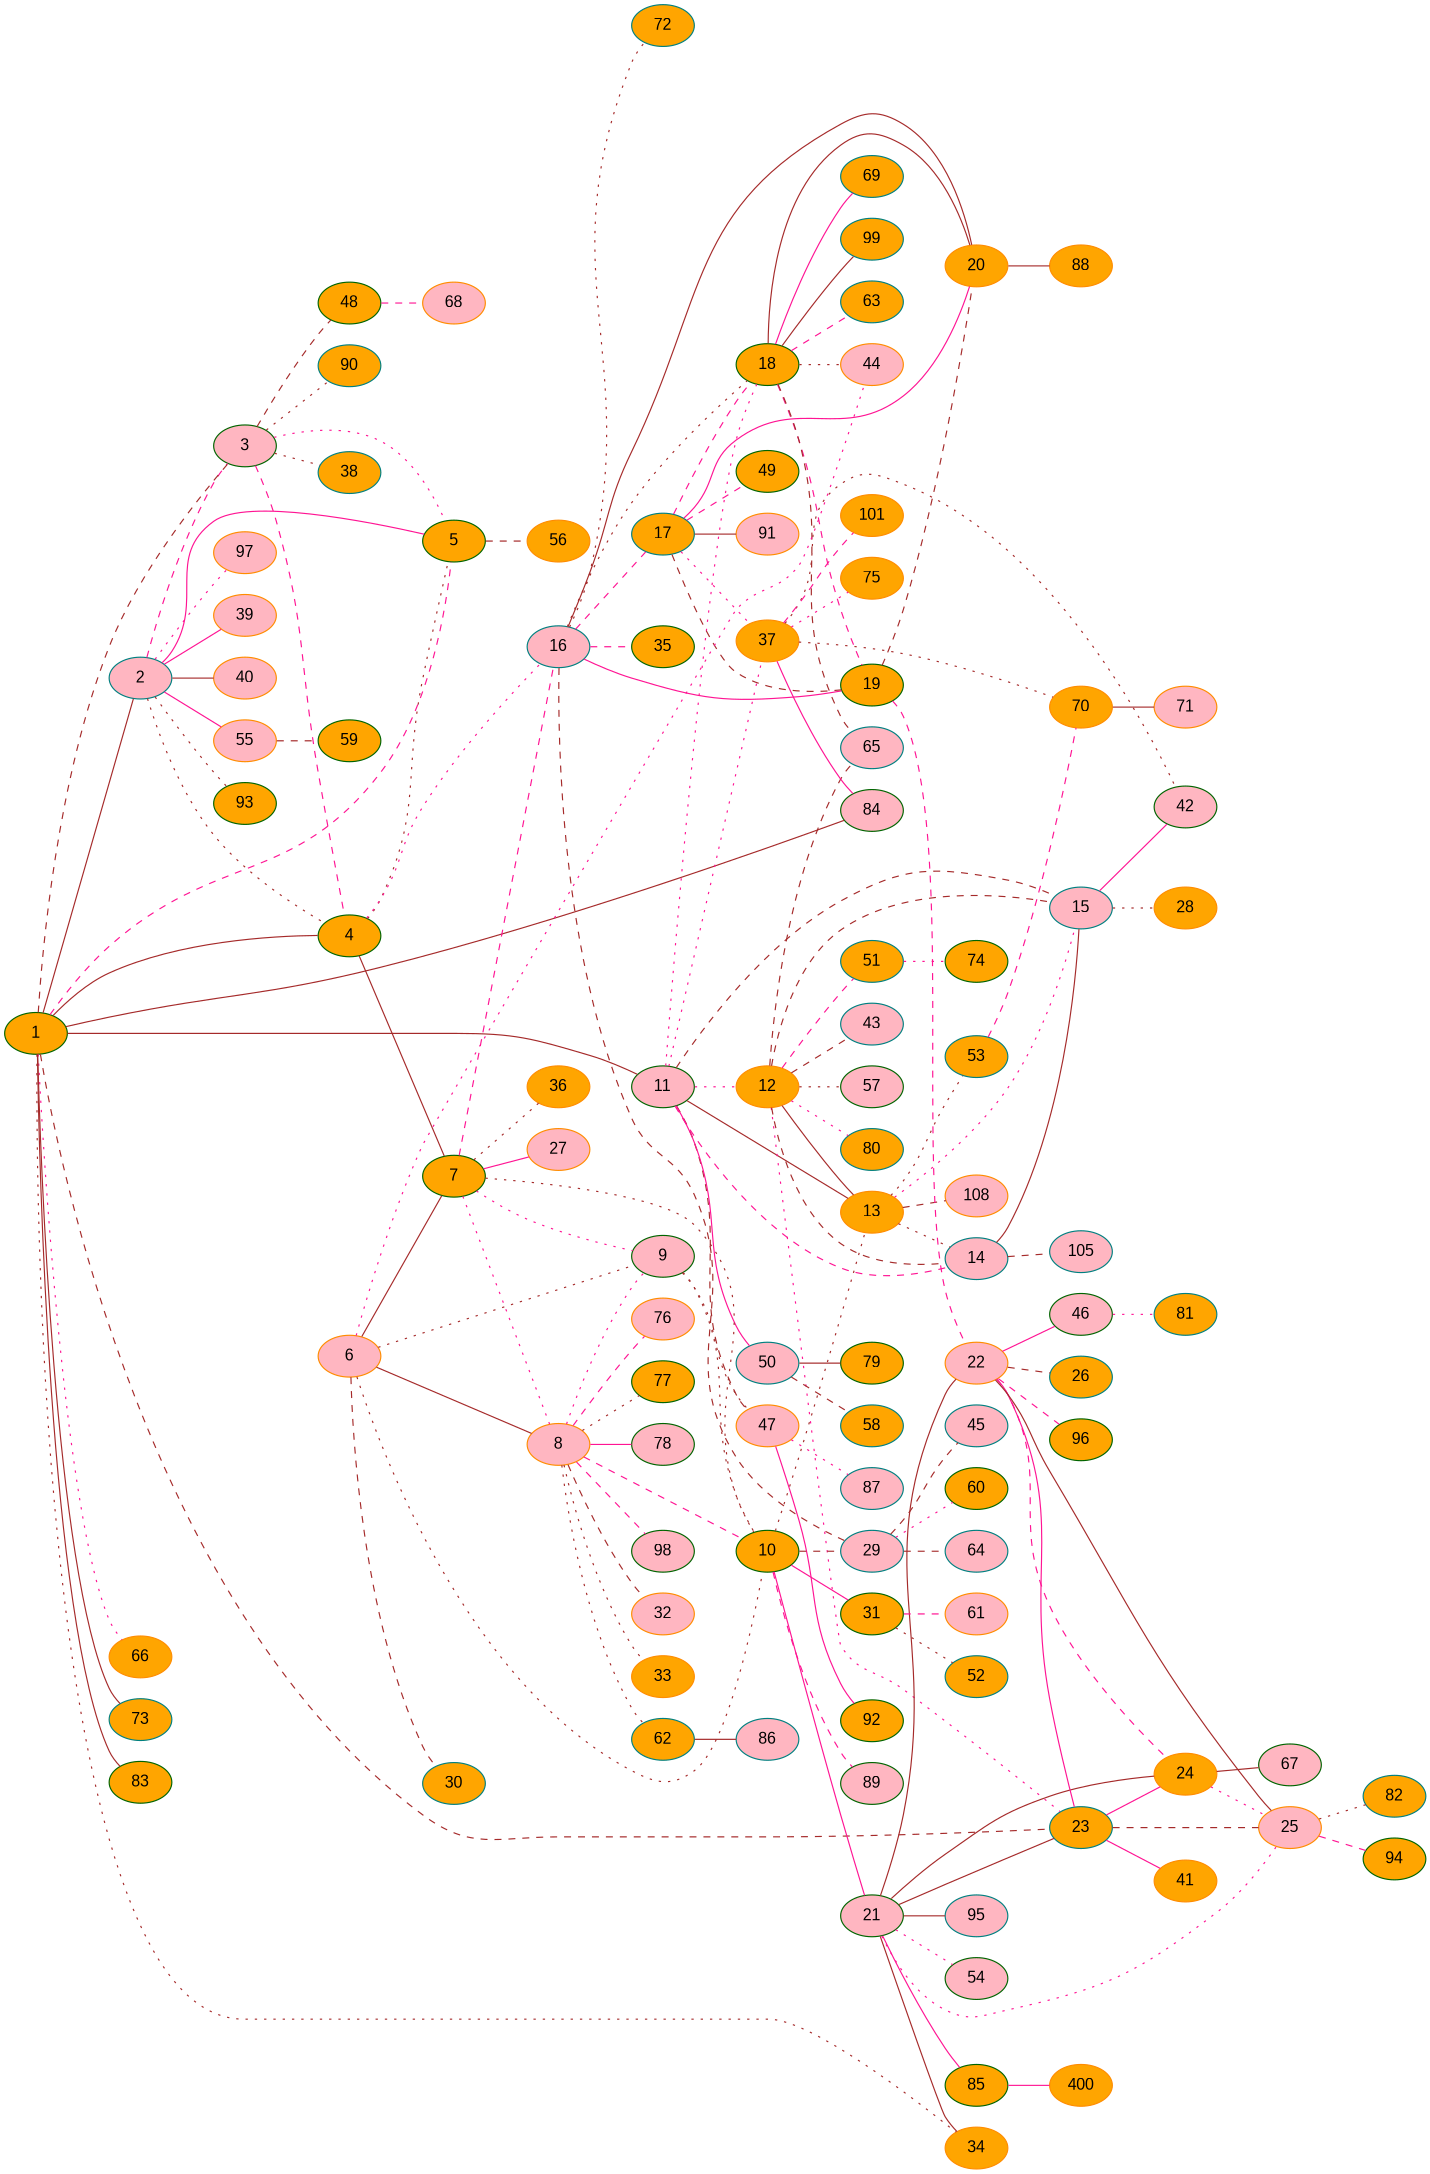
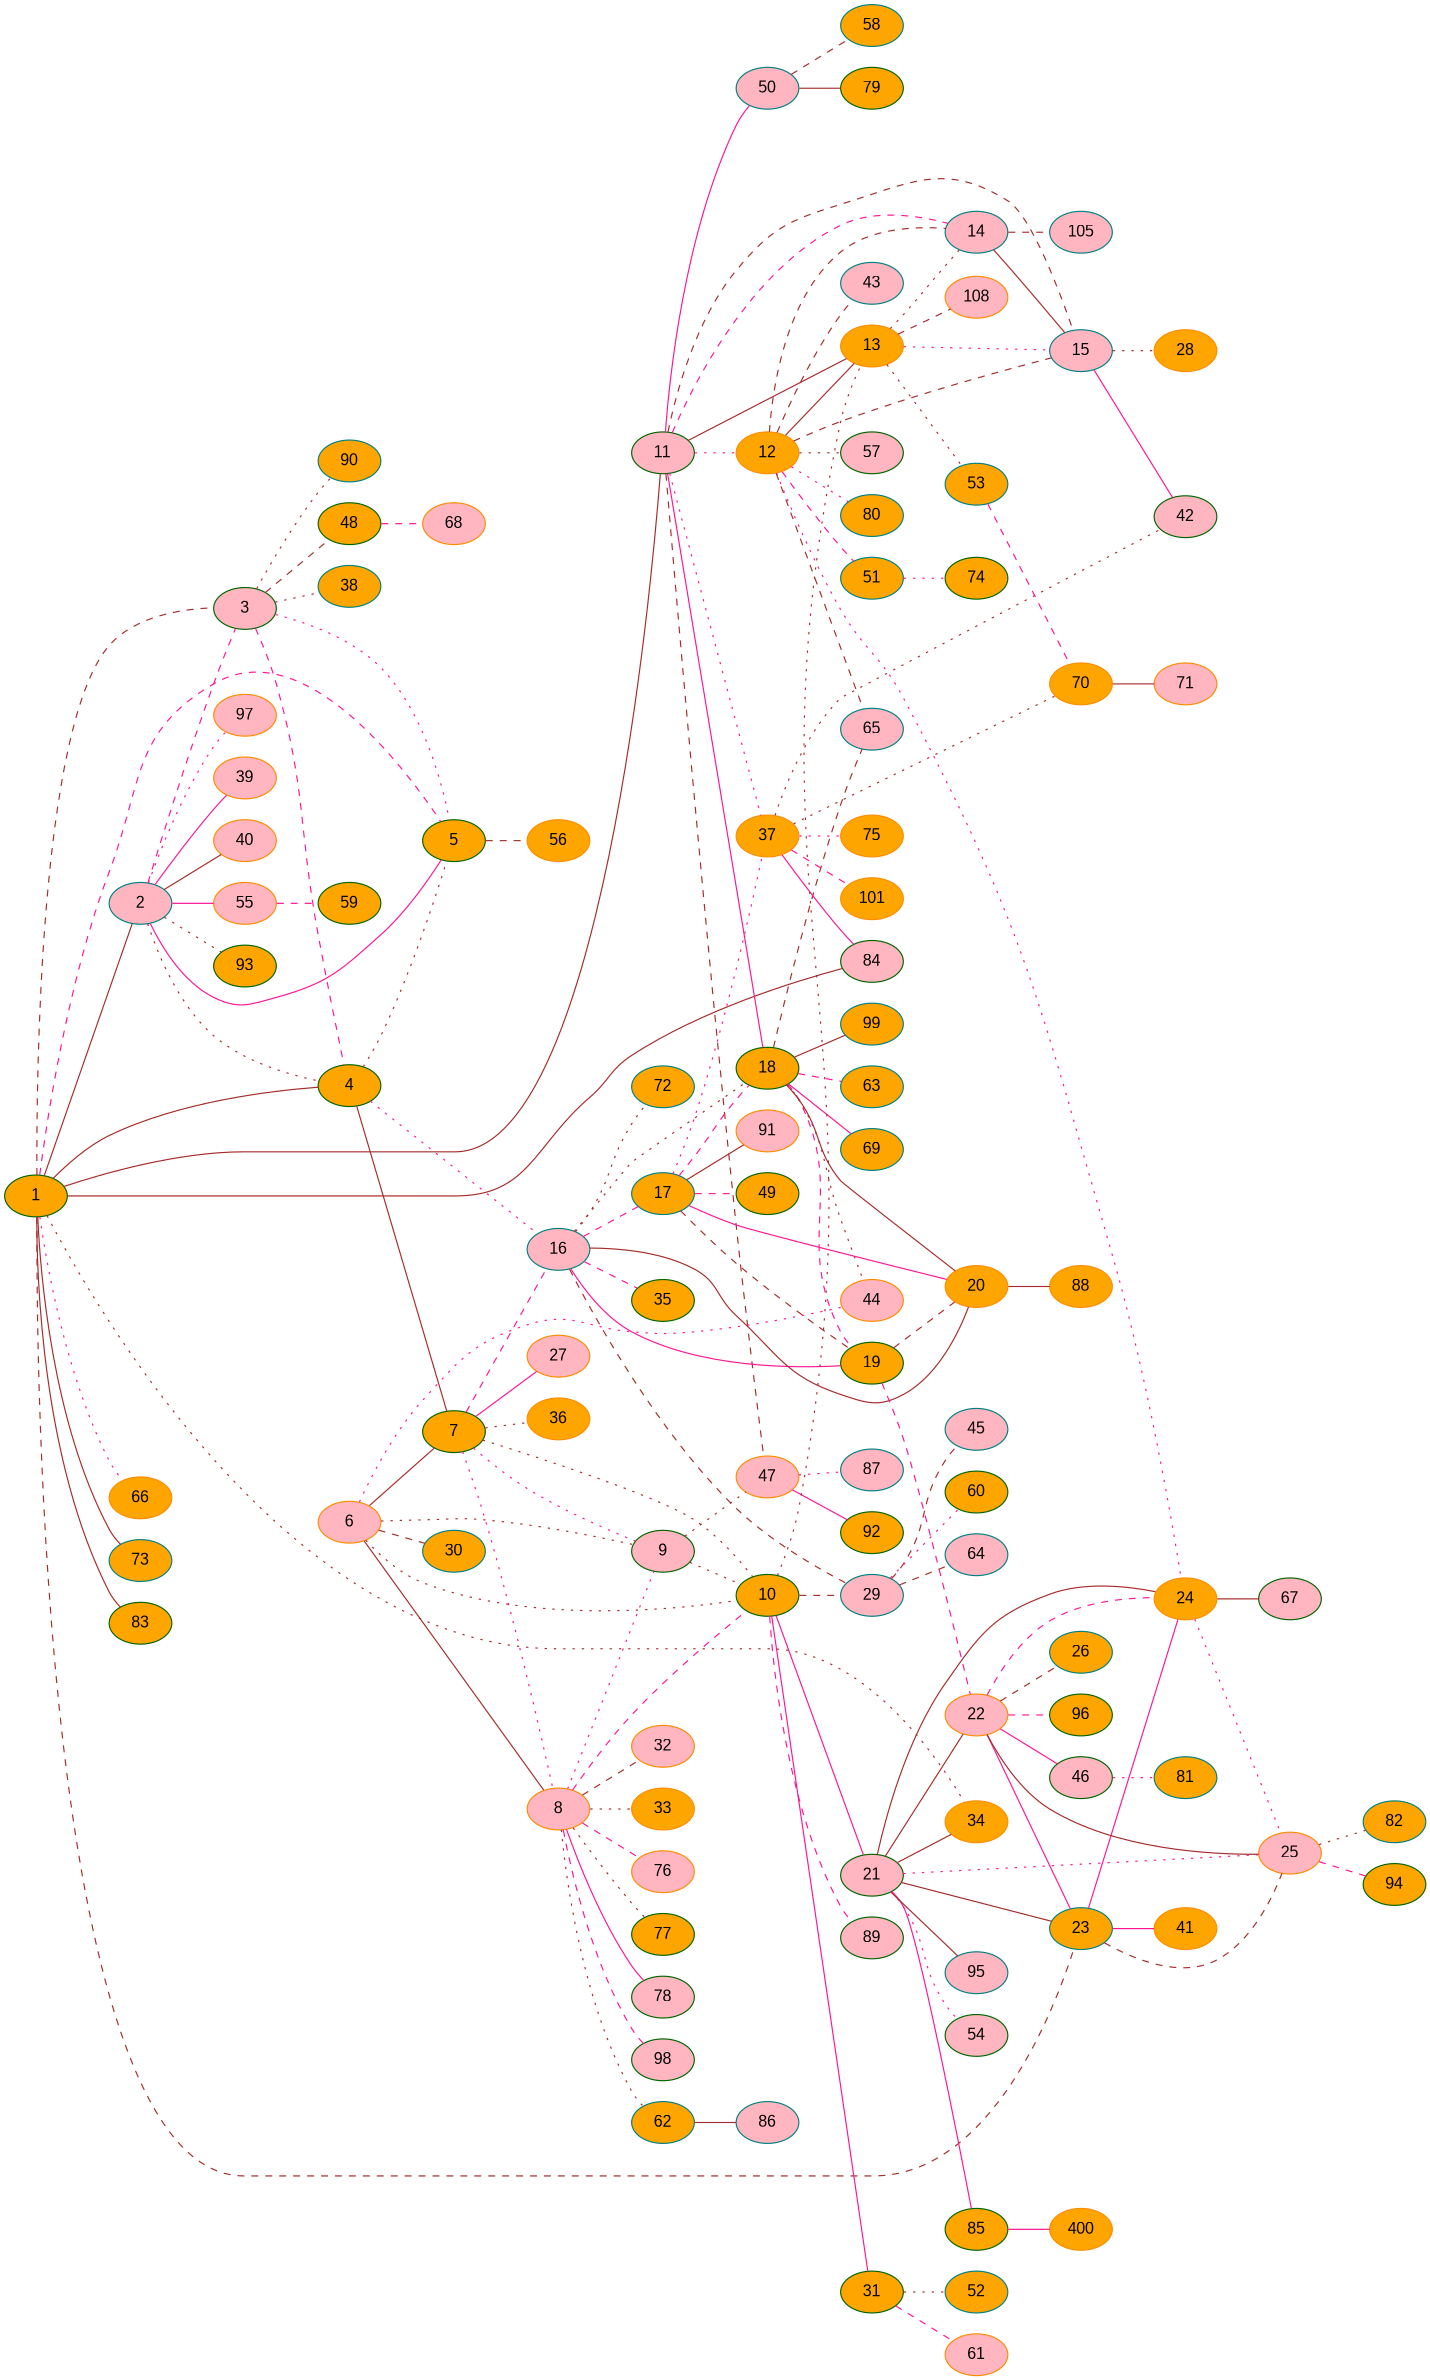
(696, 722) -> (715, 761)
(297, 741) -> (297, 903)
(822, 1514) -> (1038, 1003)
